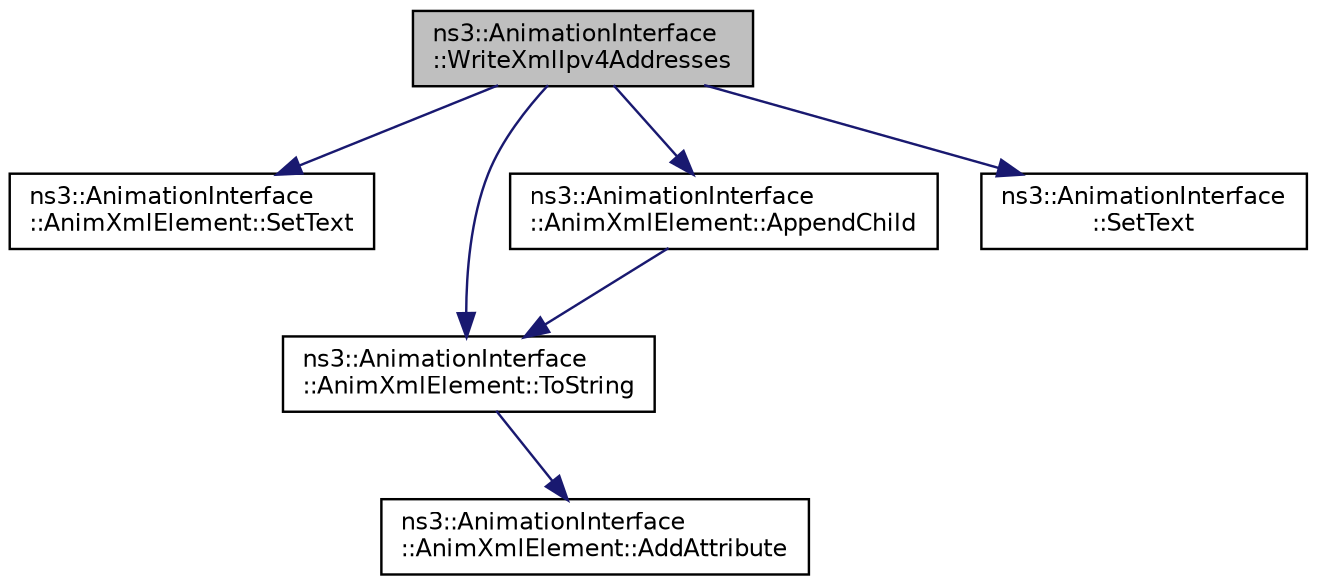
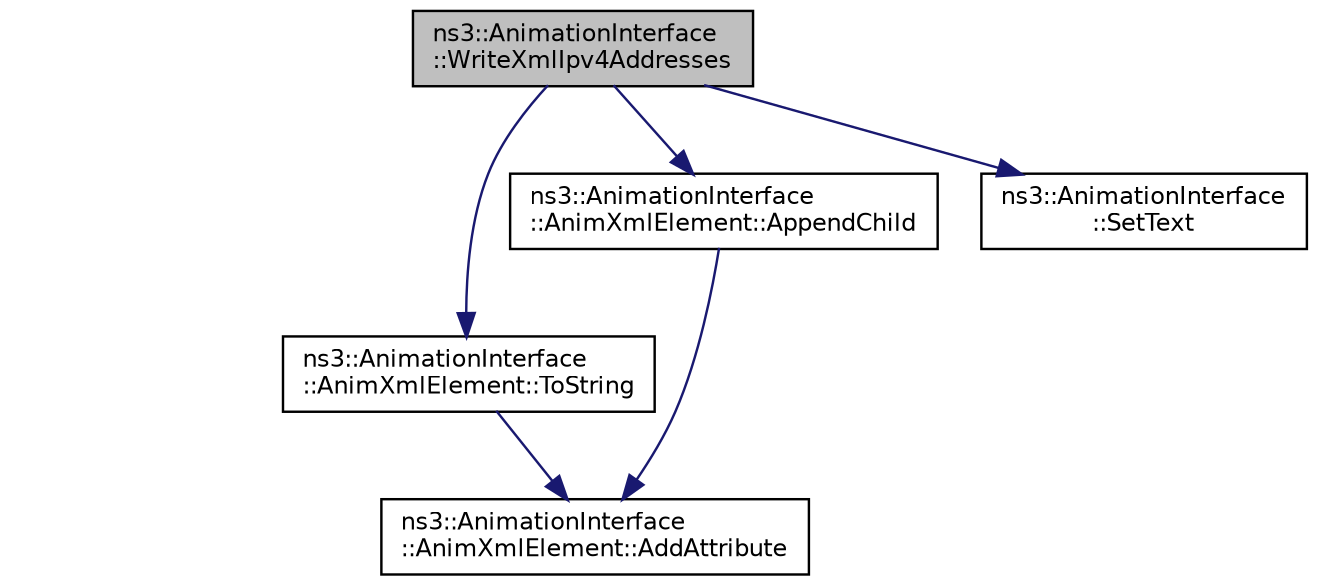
(192, 211) -> none
(607, 286) -> (691, 369)
